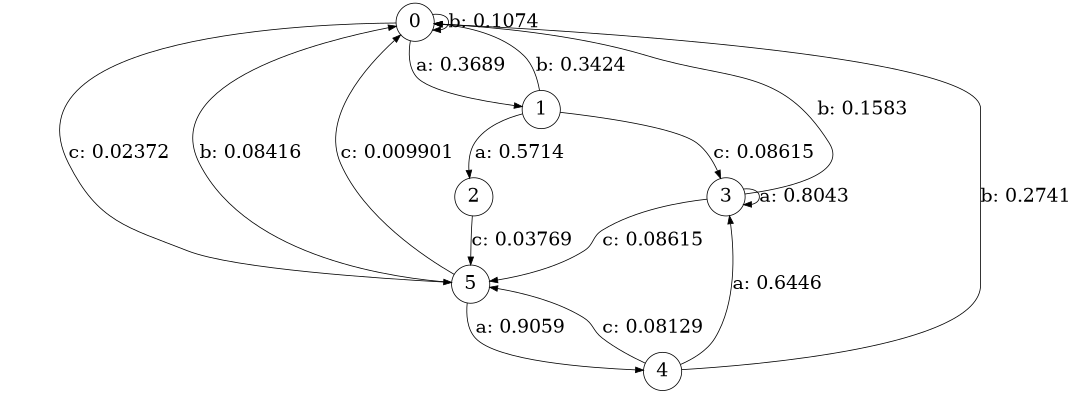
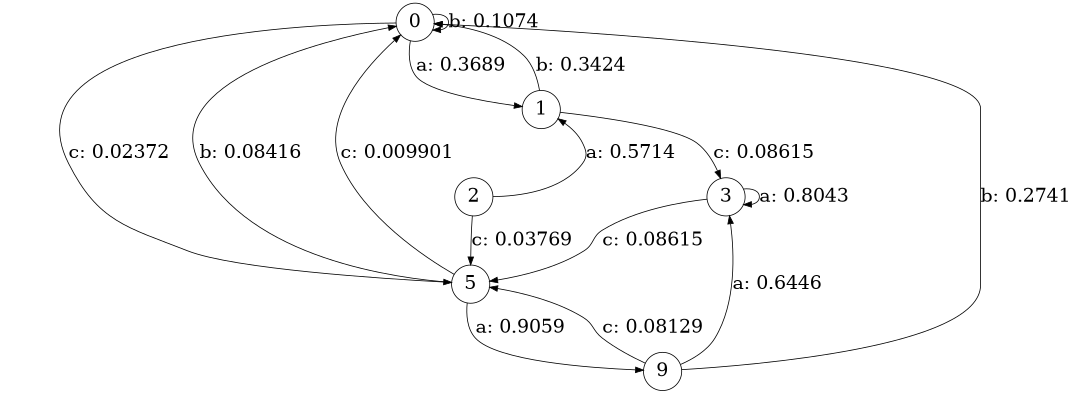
(703, 69) -> none
(484, 132) -> (564, 180)
(663, 371) -> (663, 371)
